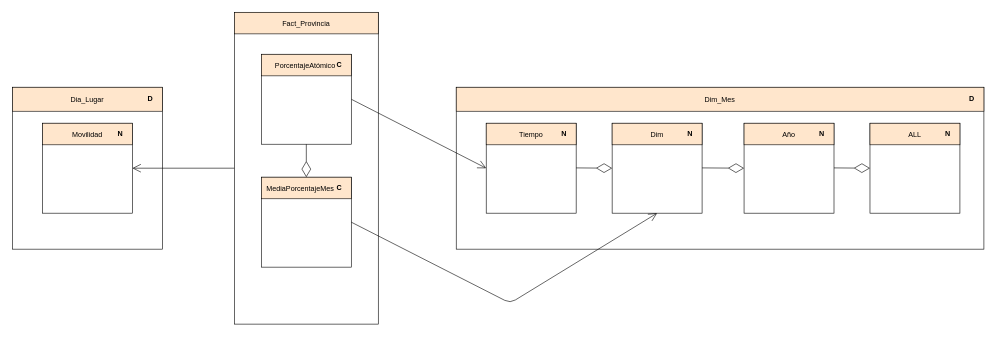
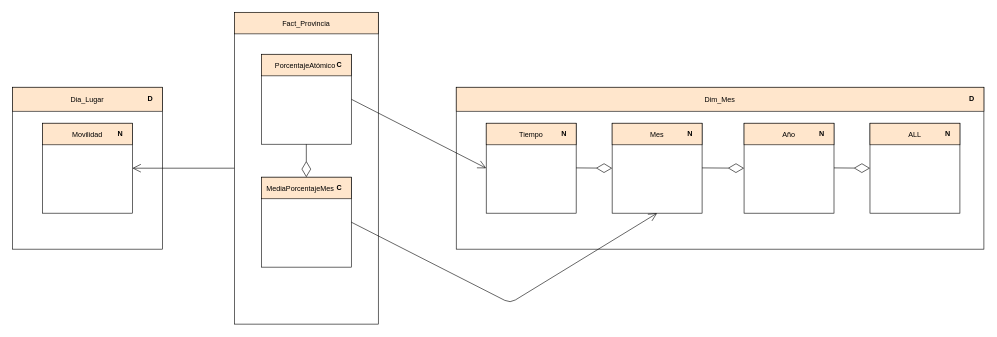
(657, 134) -> (657, 134)
